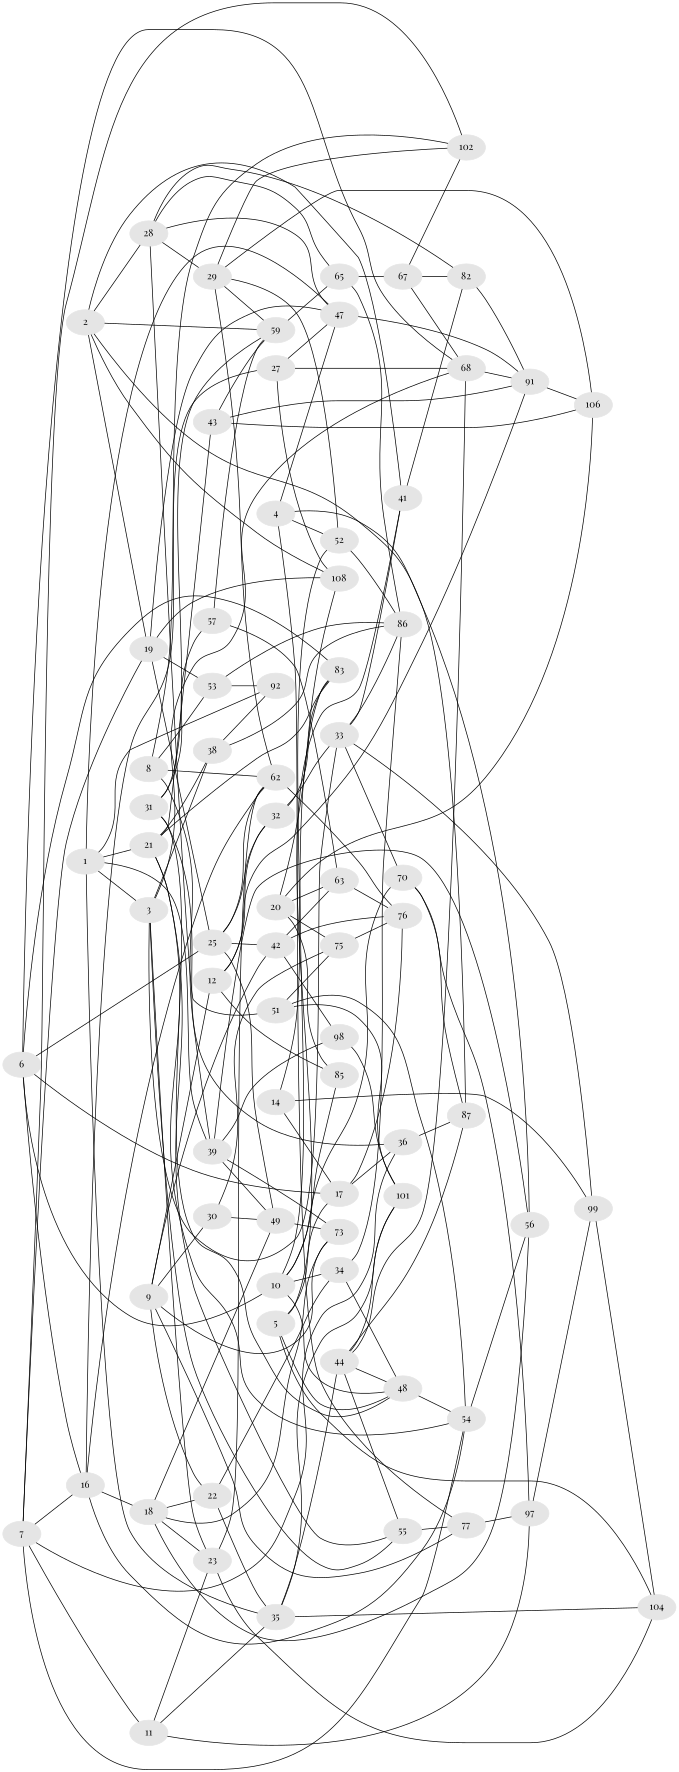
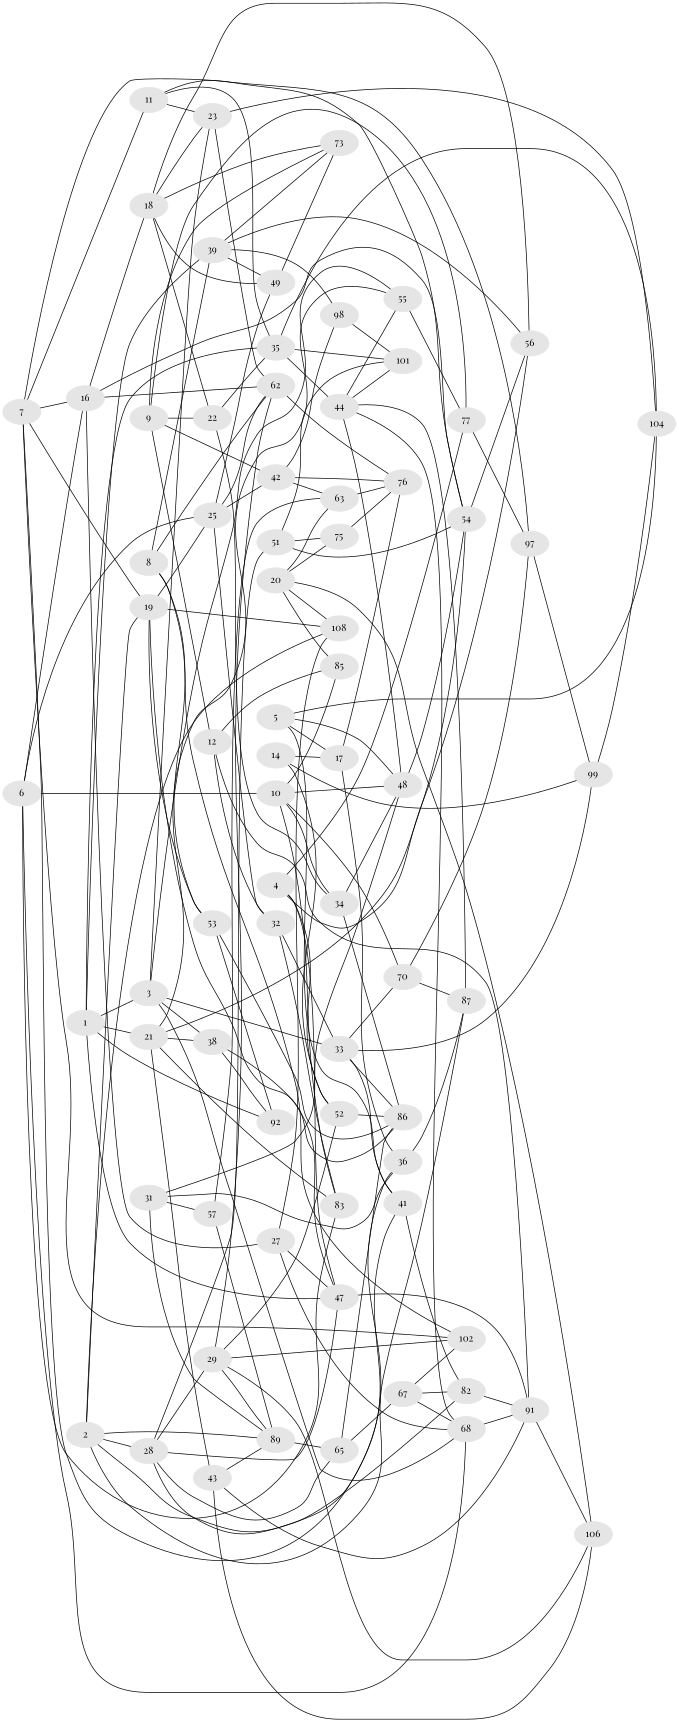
(276, 330) -> (276, 1440)
(153, 1152) -> none
(212, 1216) -> none
